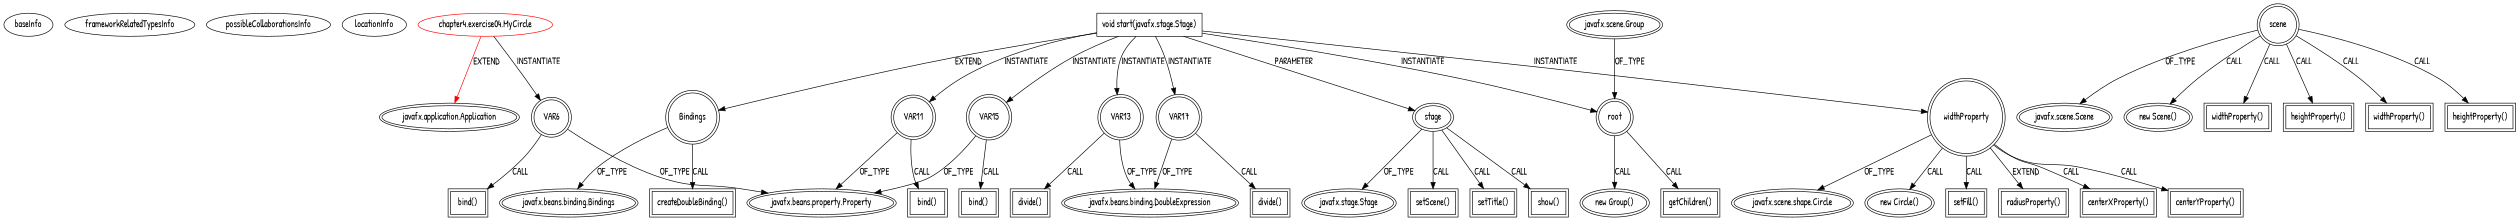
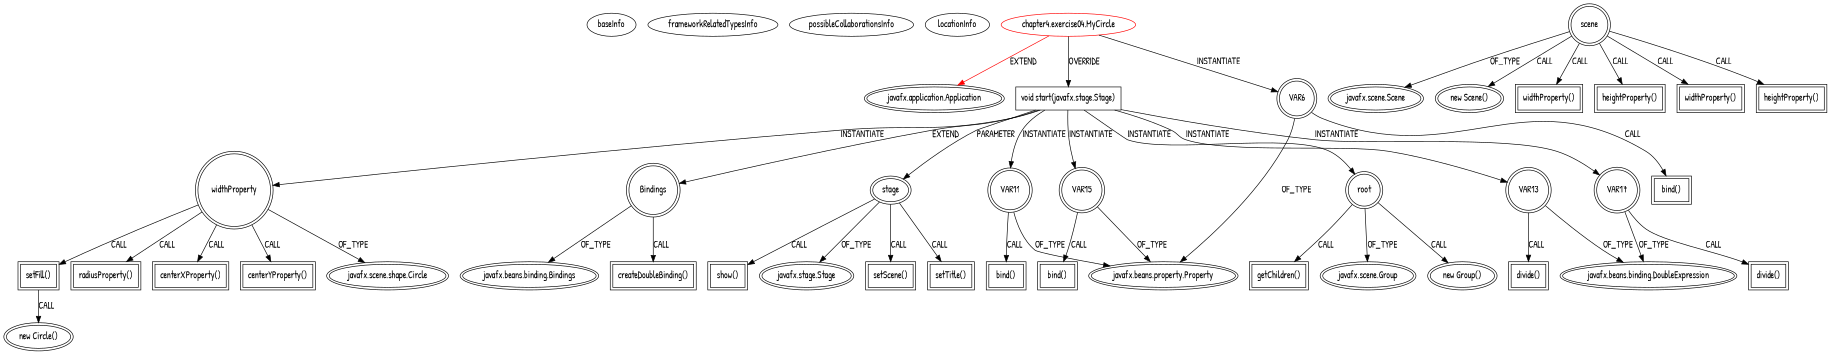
none -> (1068, 58)
(1615, 66) -> (1366, 232)
(1928, 166) -> (39, 303)
(2026, 172) -> (167, 245)
